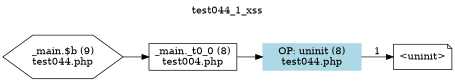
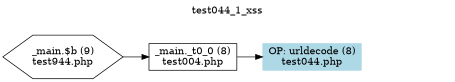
(63, 57) -> (63, 57)
(312, 57) -> (312, 57)
(423, 57) -> none
